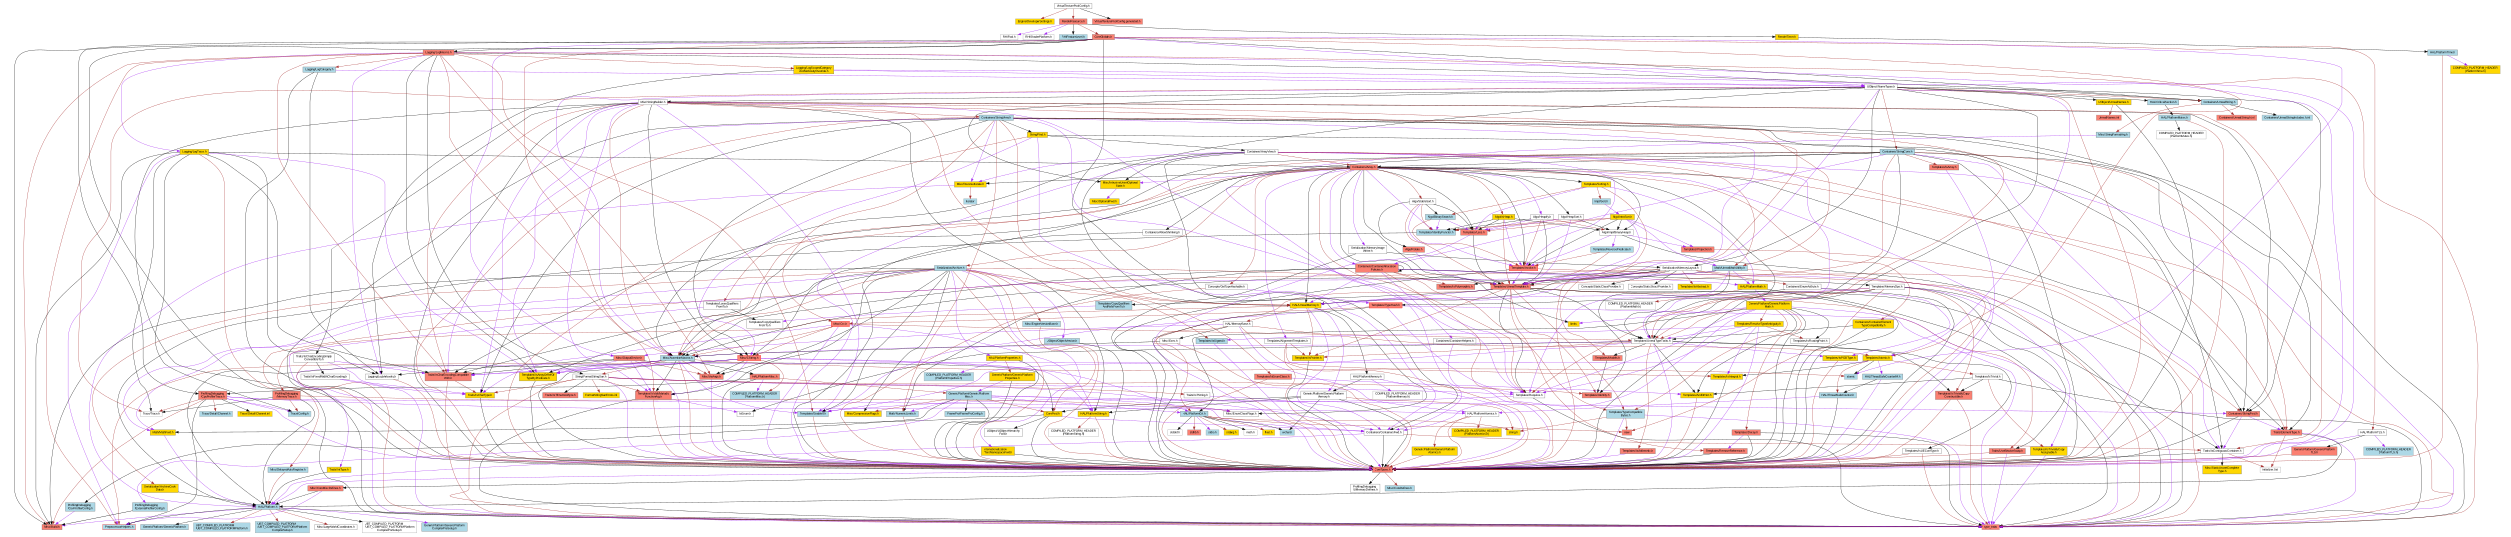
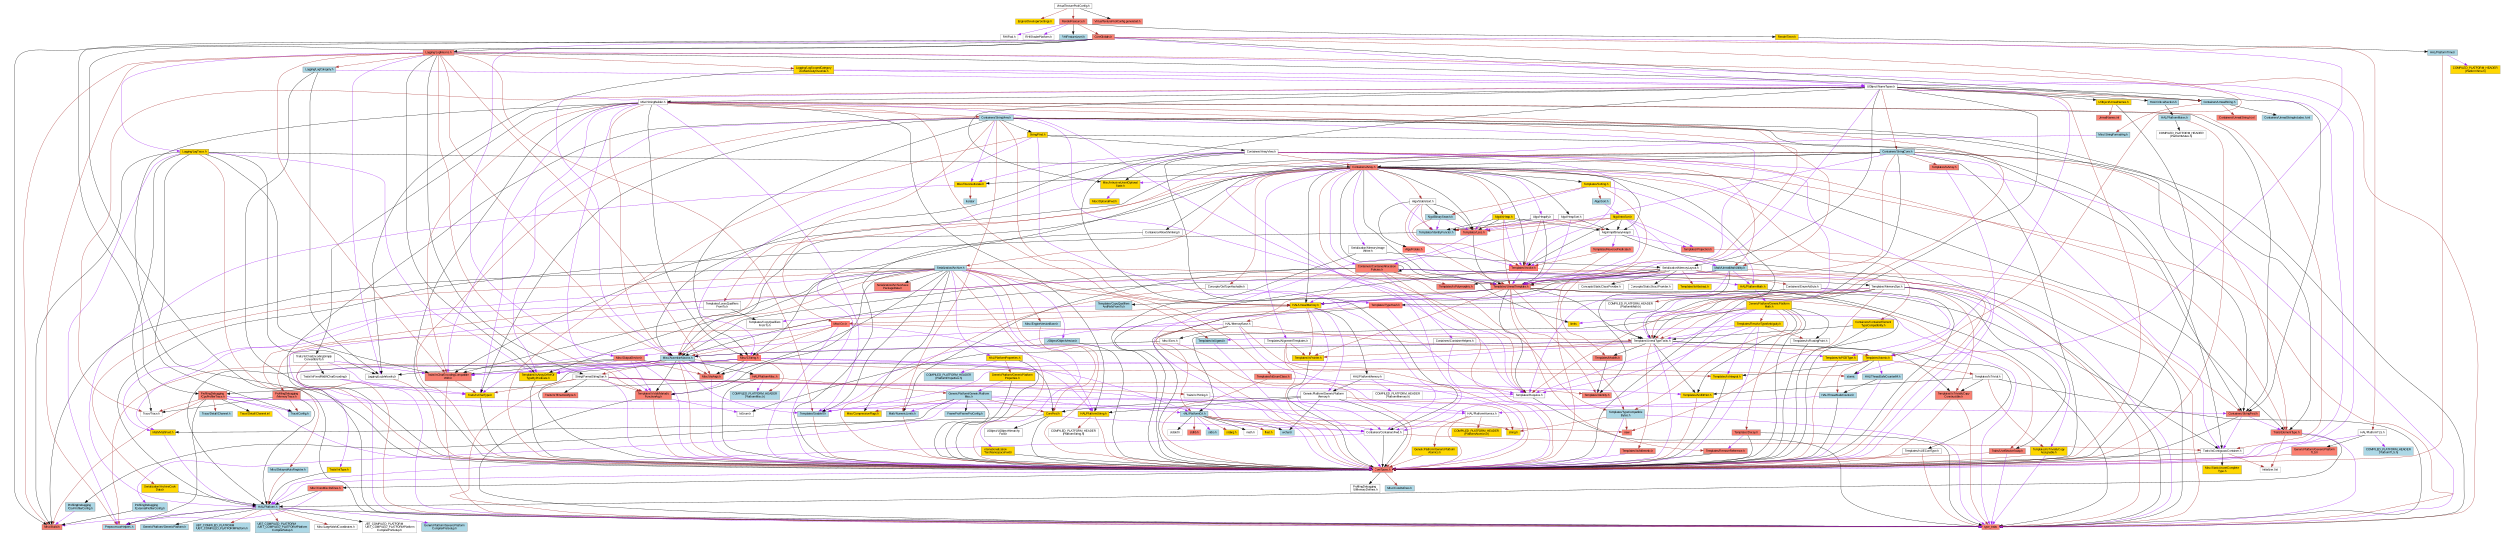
(628, 51) -> (463, 270)
(1601, 201) -> (1601, 201)
(1414, 250) -> (1414, 250)
(1612, 250) -> (1612, 250)
none -> (892, 287)
(2048, 382) -> none
(601, 395) -> none
(1241, 414) -> none
